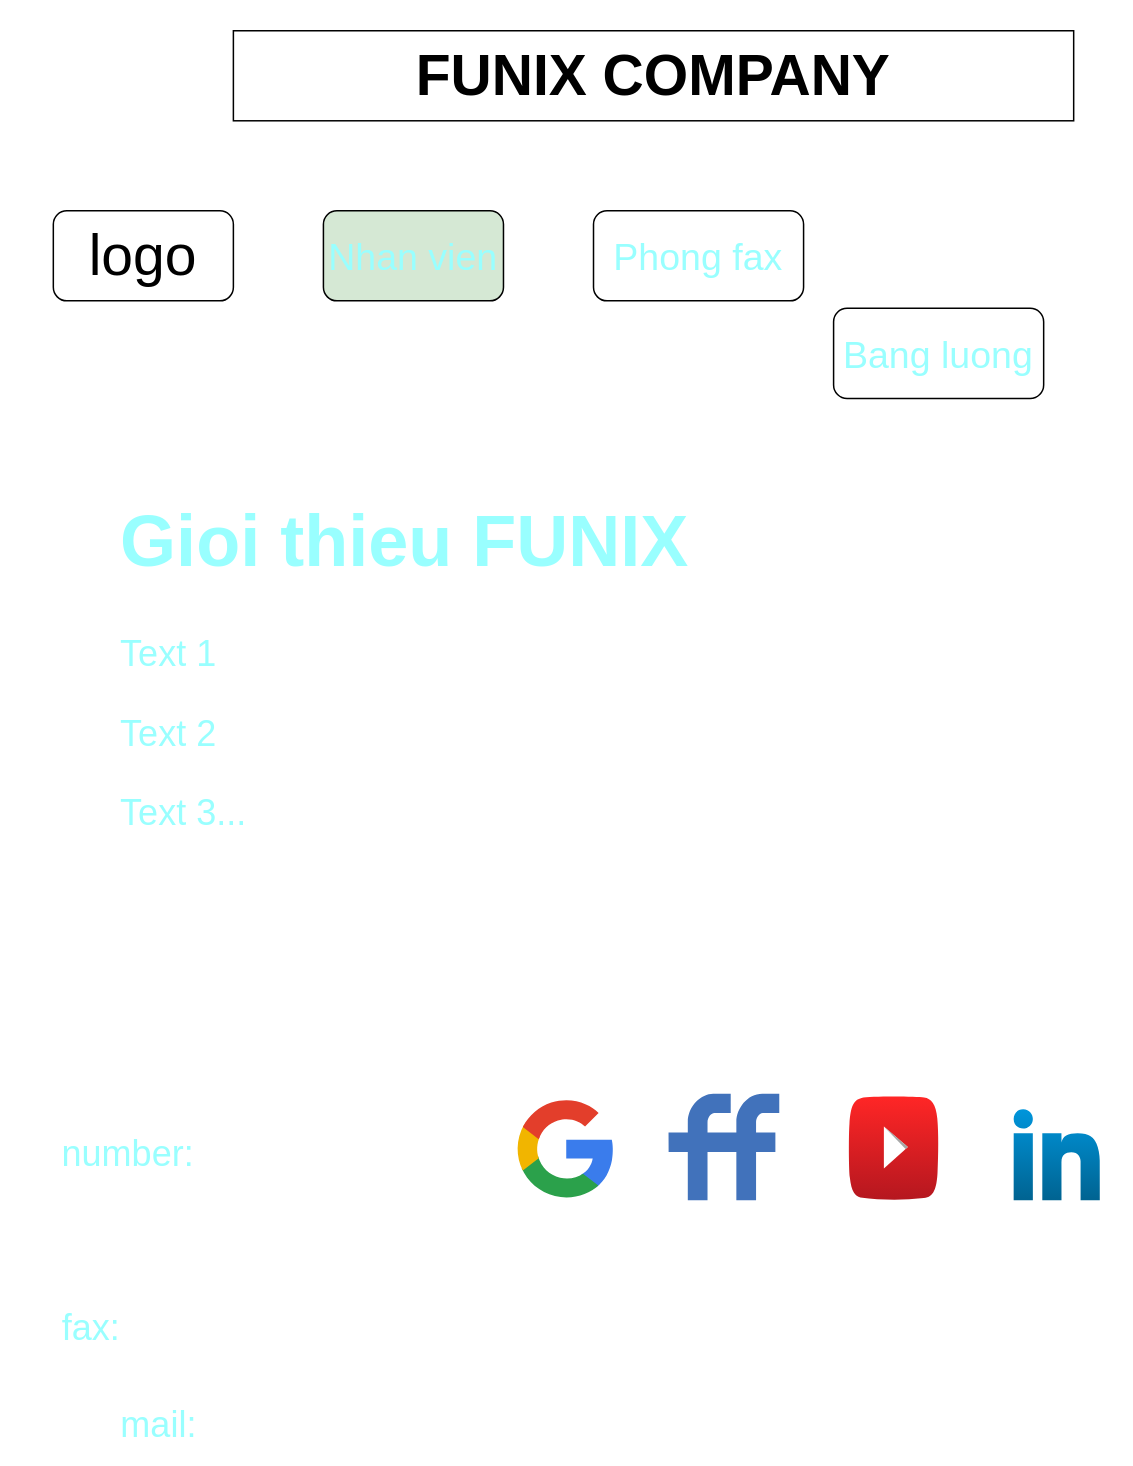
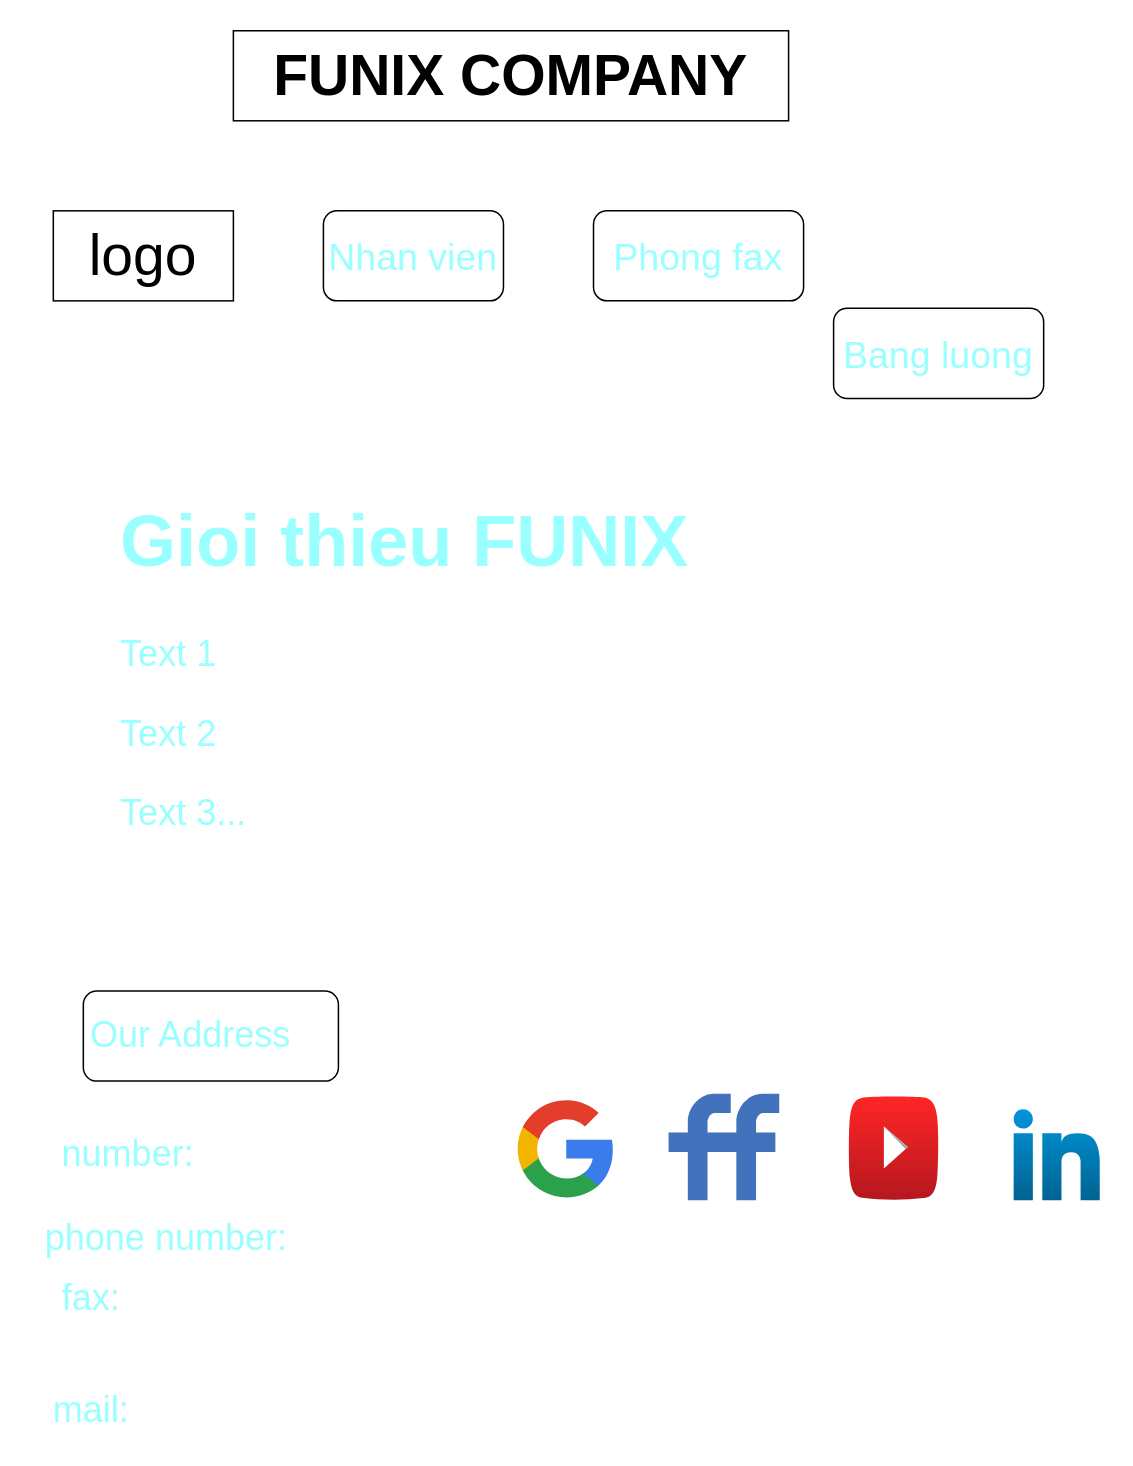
(653, 76) -> (511, 76)
(143, 256) -> (143, 256)
(413, 256) -> (413, 256)
none -> (211, 1036)
none -> (166, 1238)
(91, 1328) -> (91, 1298)
(158, 1426) -> (91, 1411)
